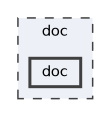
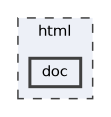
(55, 32) -> (55, 32)
